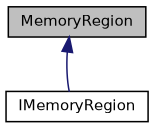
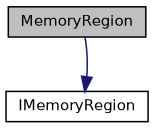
(67, 72) -> (87, 57)
